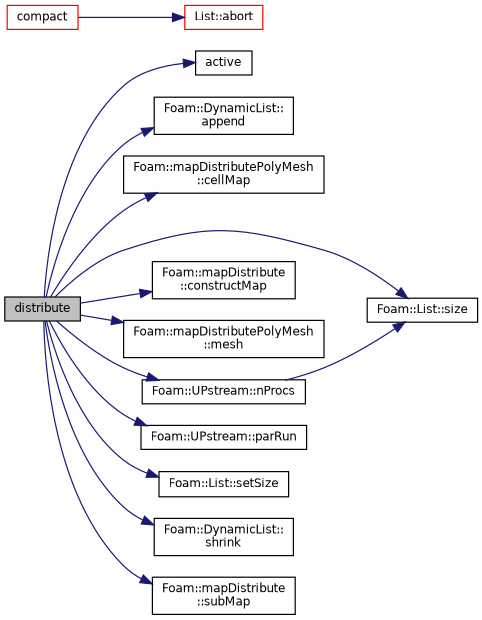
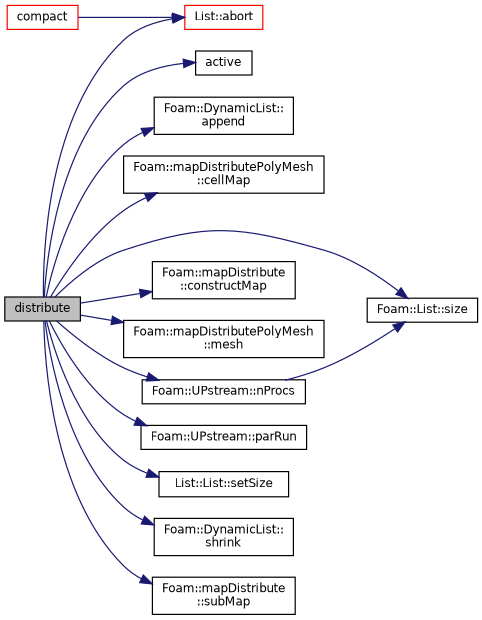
none -> (67, 135)
(224, 484) -> (224, 484)
